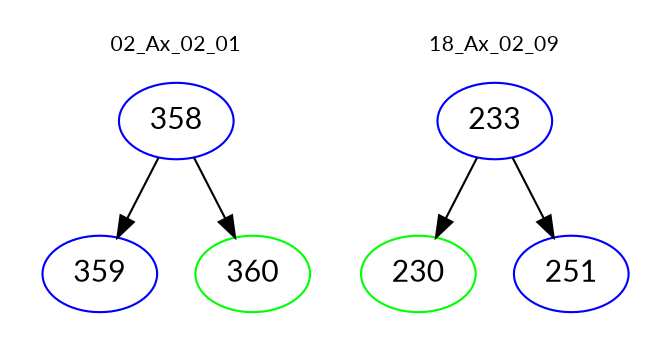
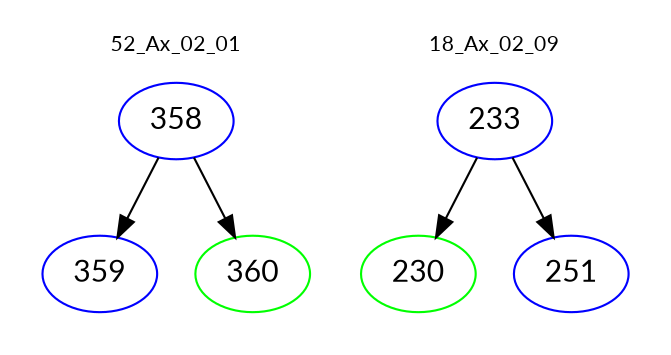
(176, 46) -> (176, 46)
